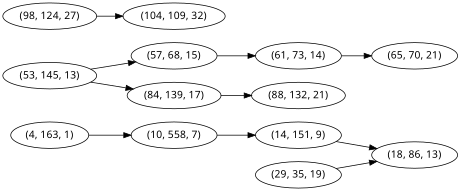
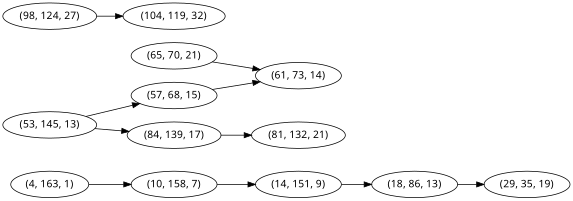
(174, 16) -> (174, 16)
(353, 56) -> (233, 65)
(298, 96) -> (298, 135)
(174, 135) -> (174, 184)
(353, 166) -> (467, 184)
